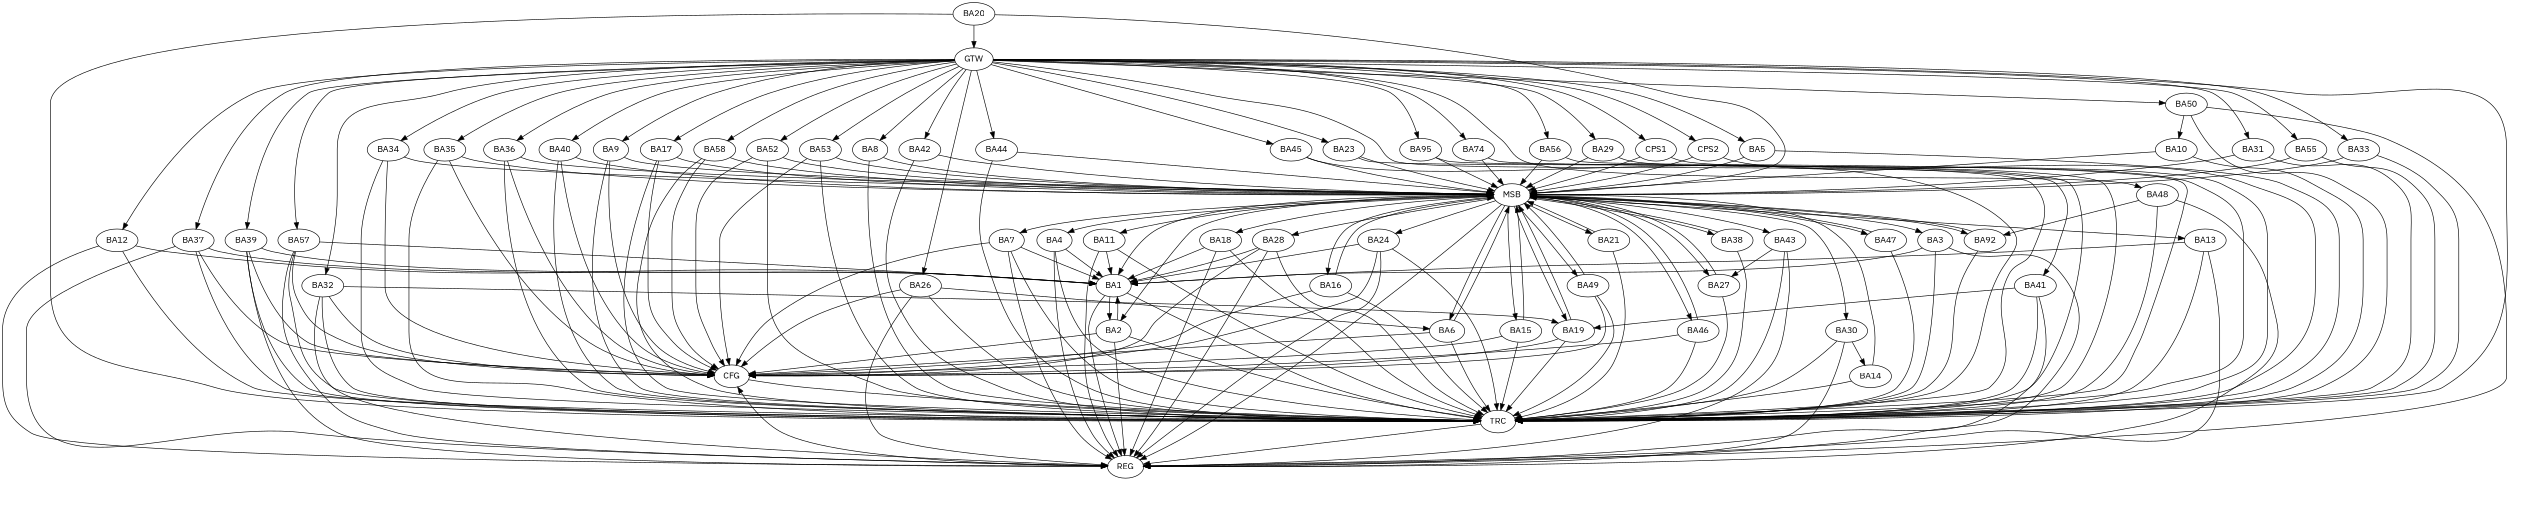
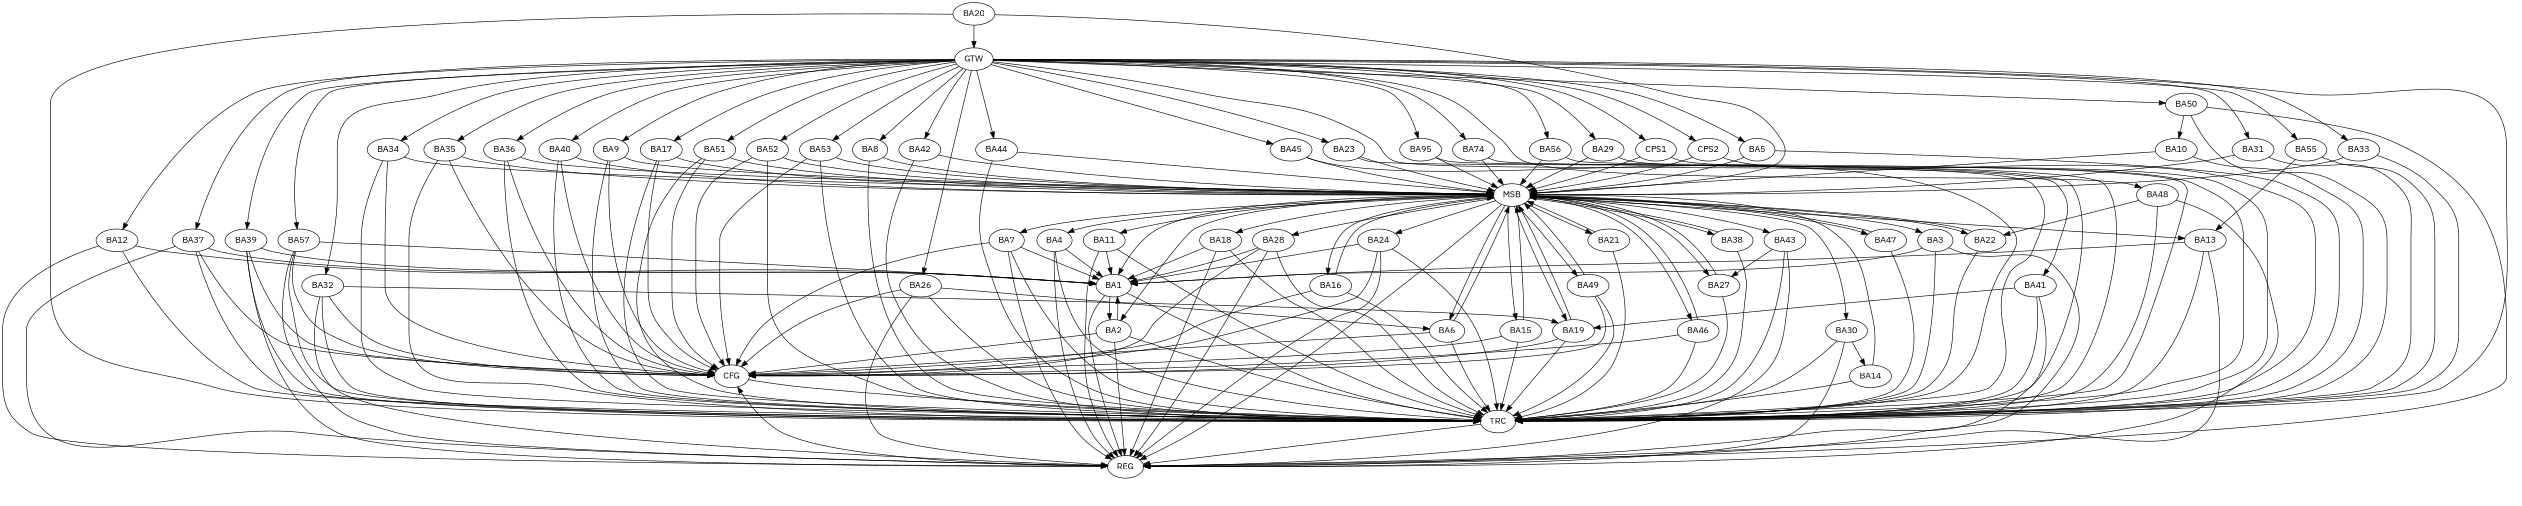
(715, 150) -> (715, 150)
(1915, 189) -> (2258, 193)
(1985, 240) -> (1985, 240)
